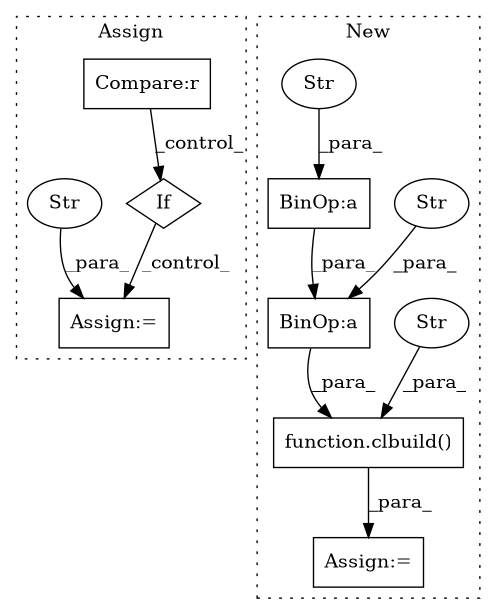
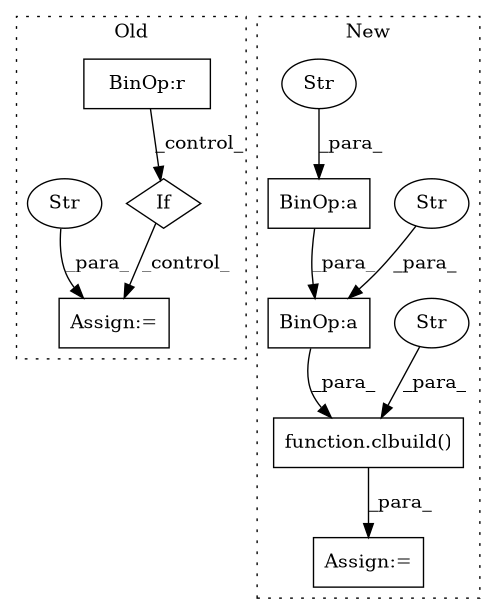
(131, 32) -> (131, 32)
(147, 84) -> (147, 84)
